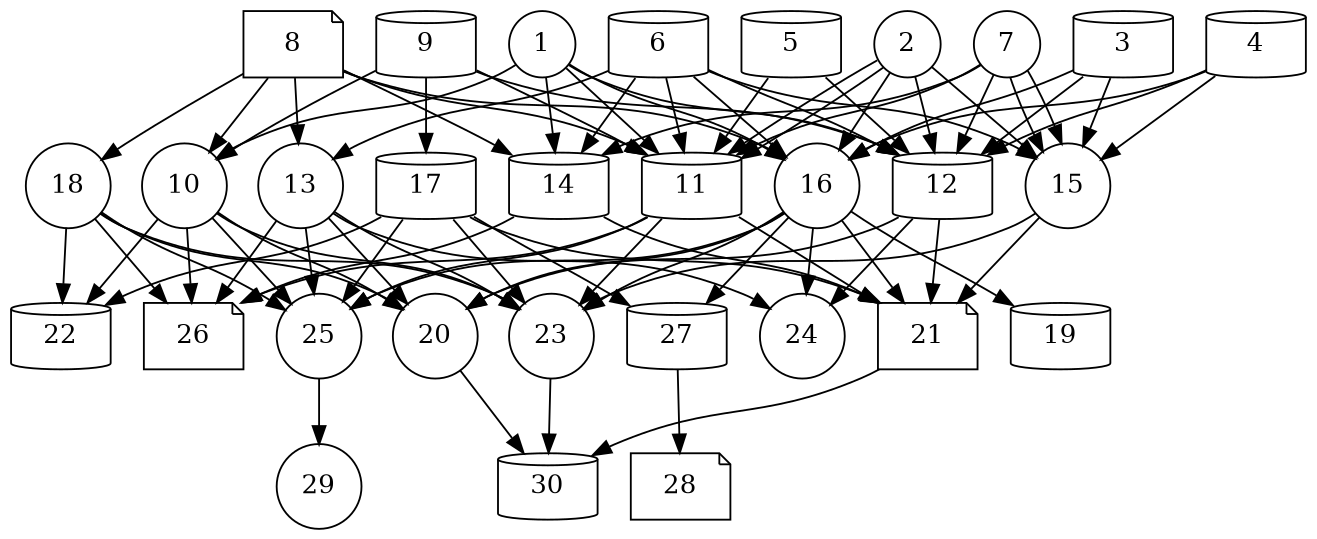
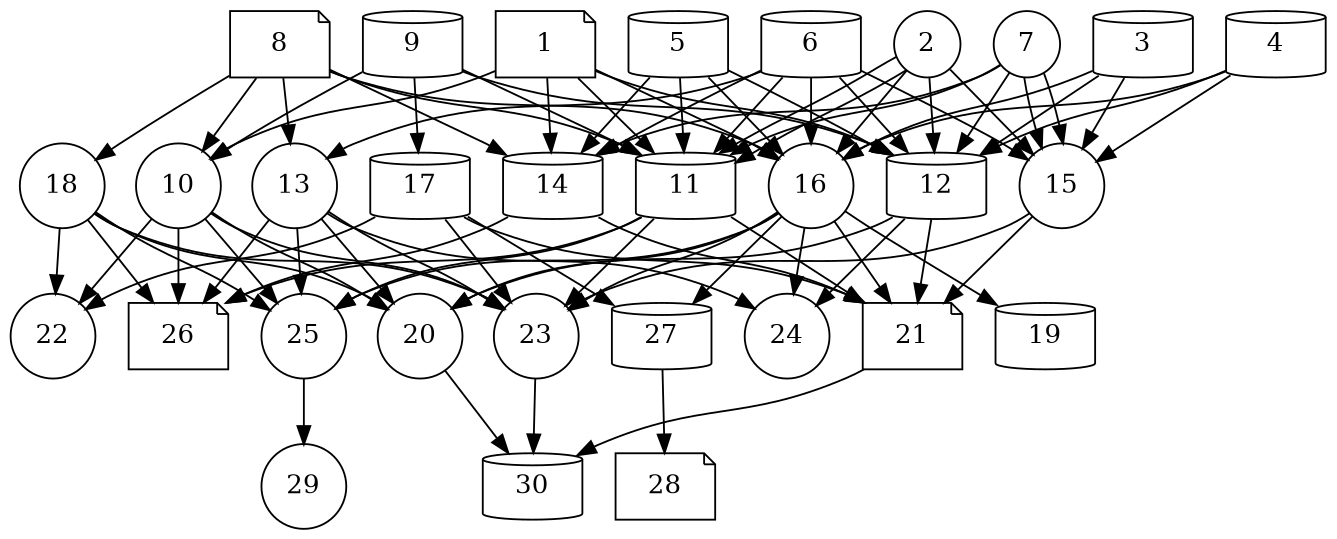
(542, 44) -> (545, 44)
none -> (622, 108)
none -> (739, 109)
(378, 253) -> none
(61, 336) -> (53, 336)
